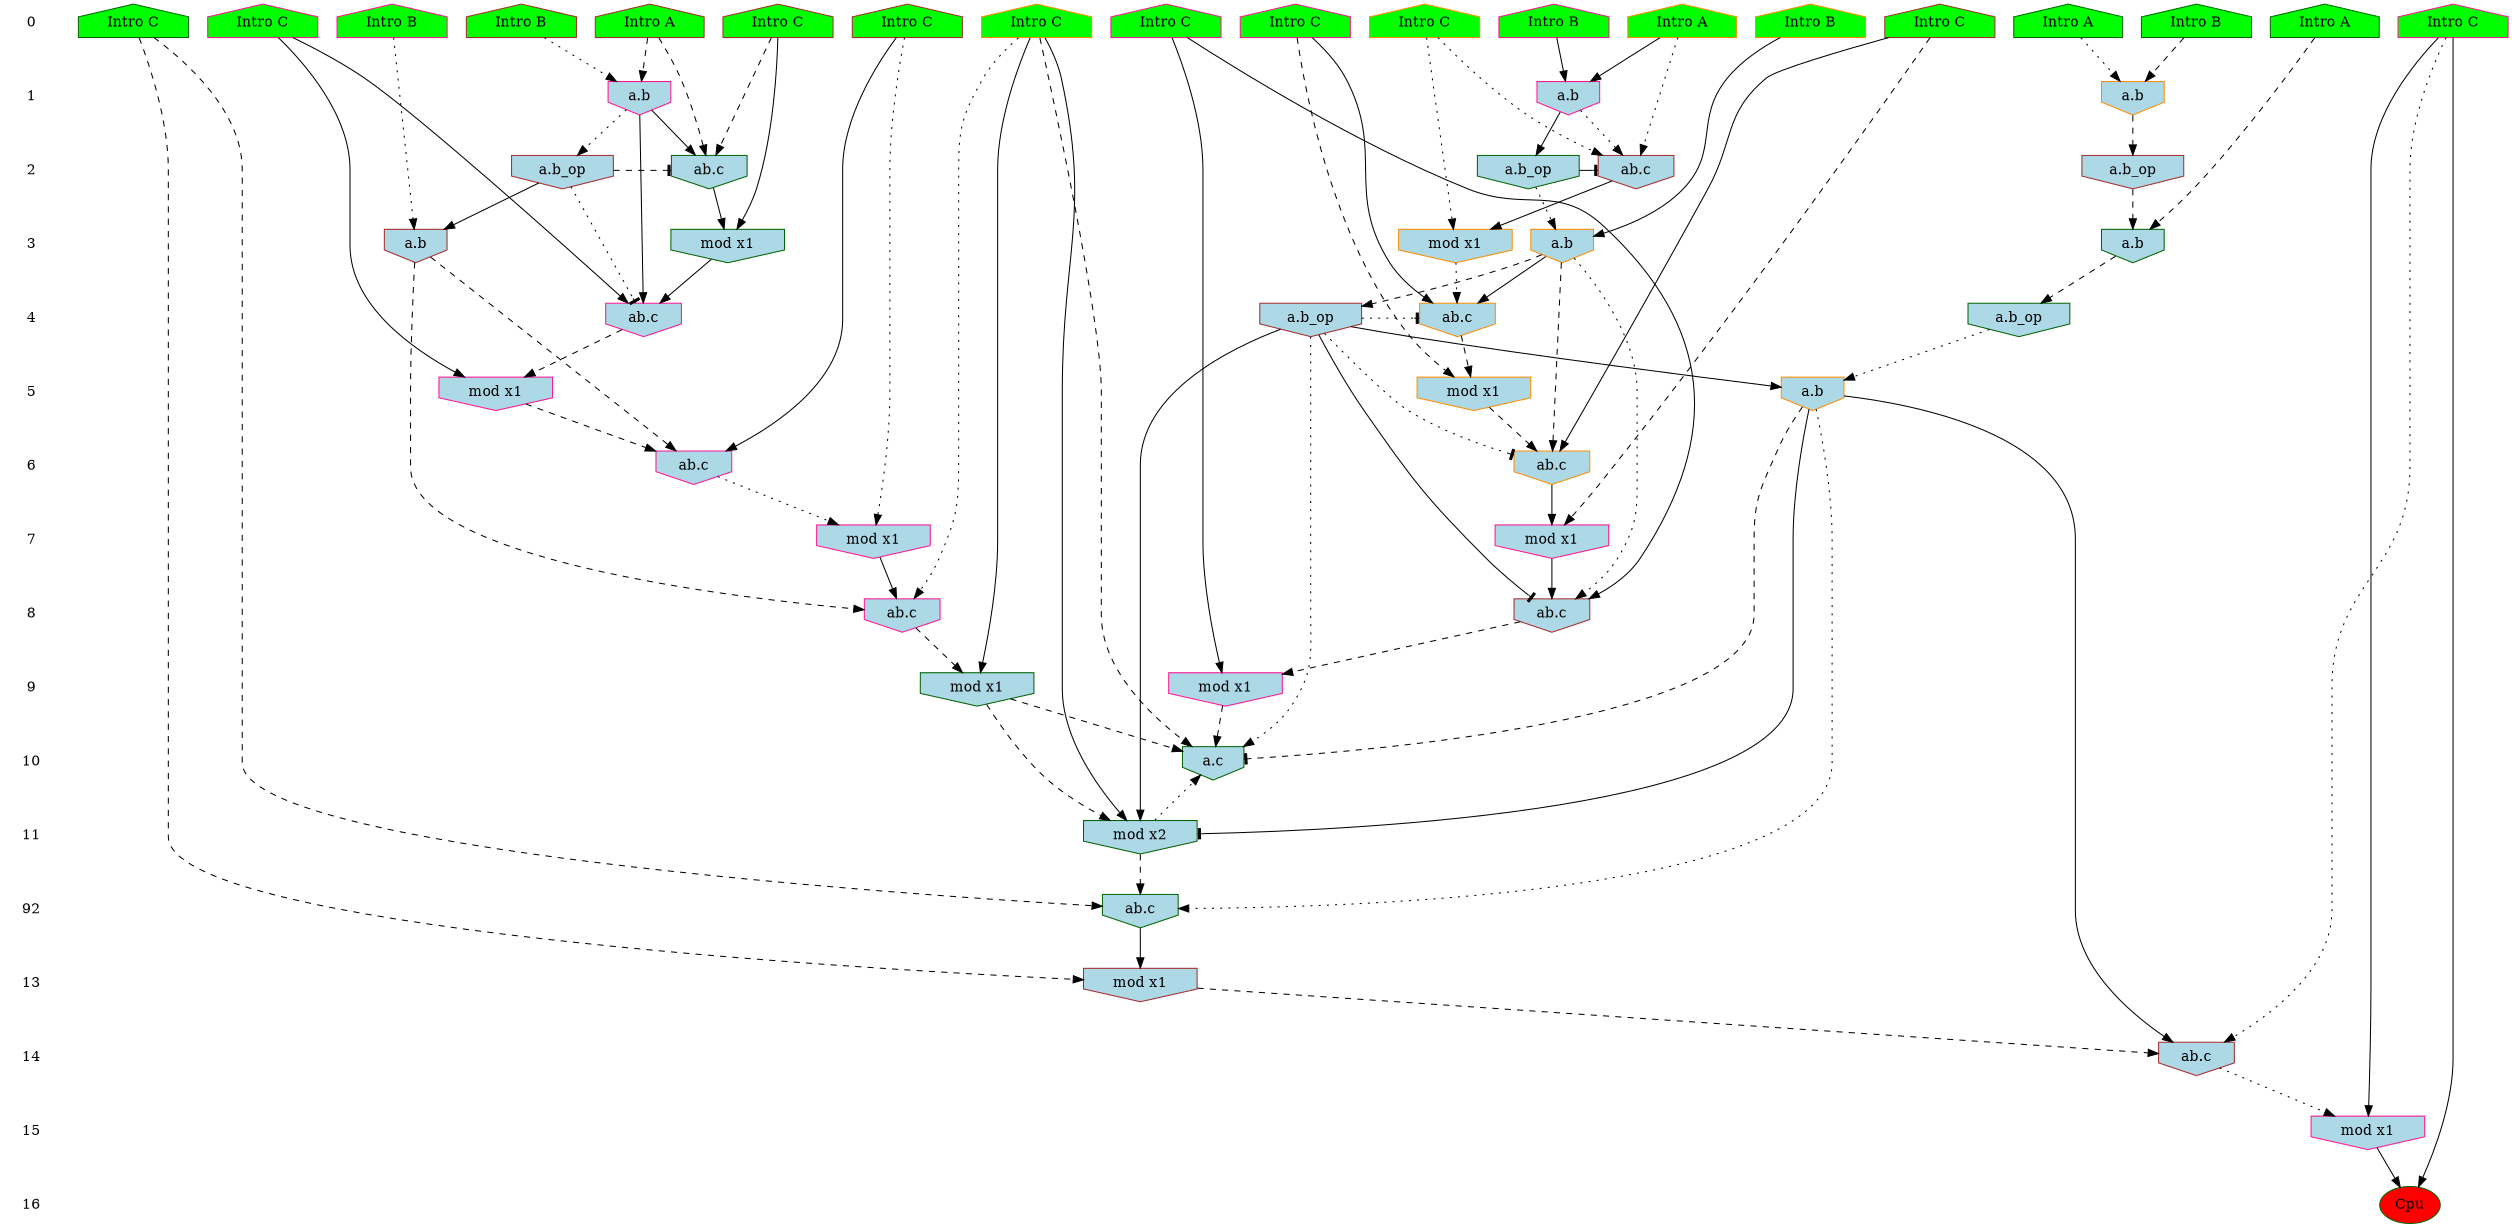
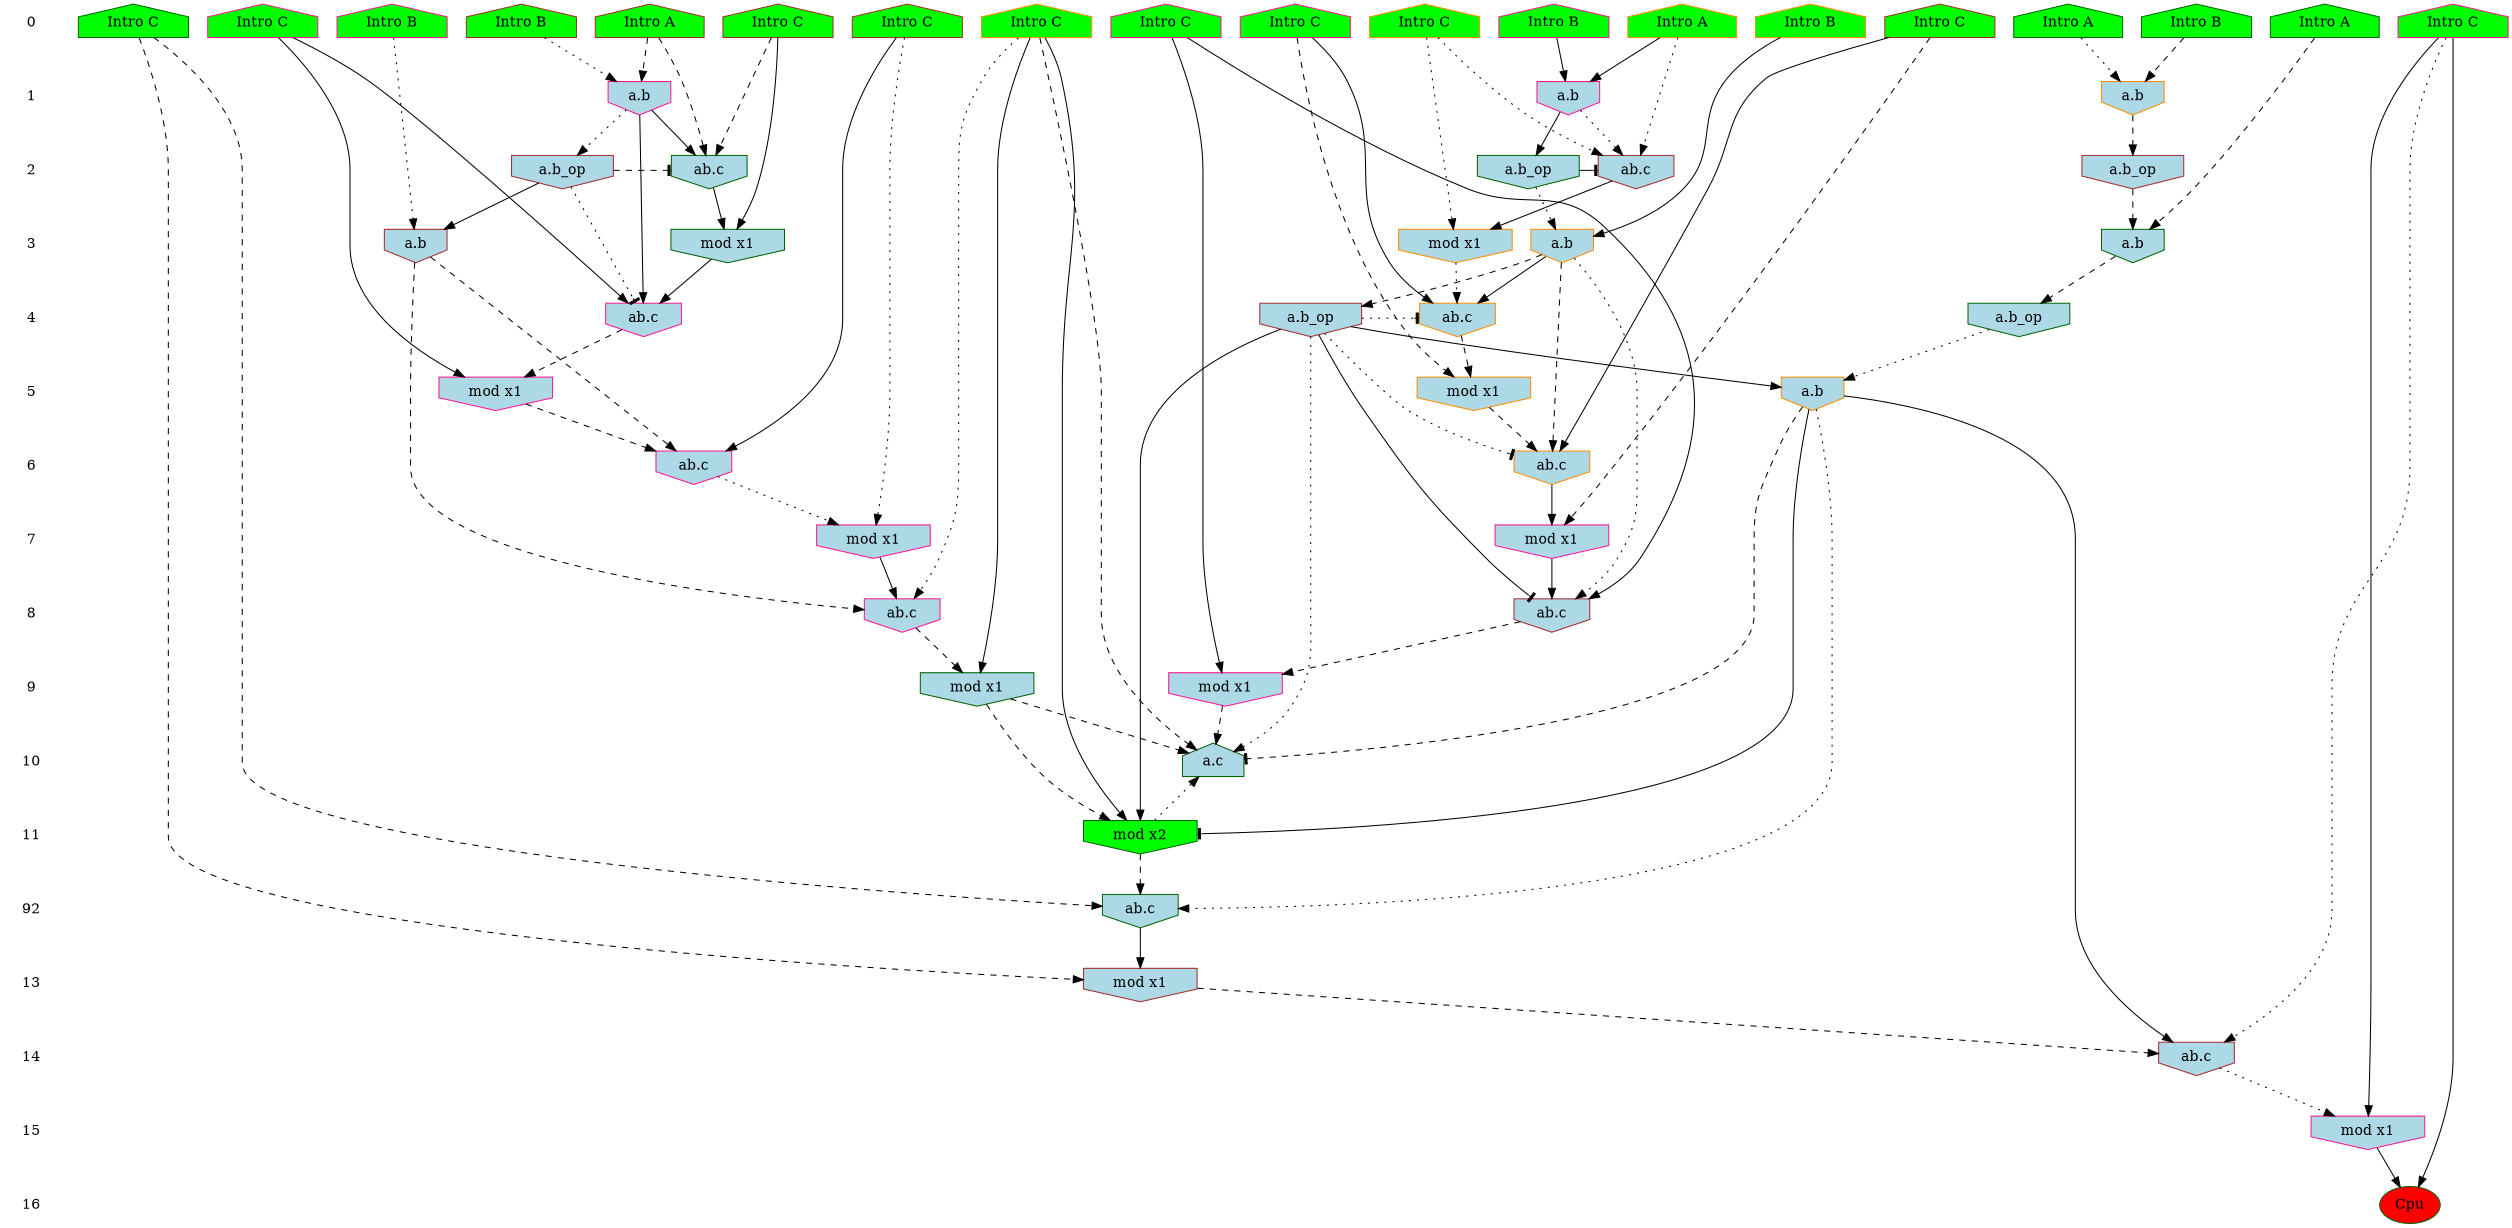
(1213, 762) -> (1213, 762)
(1140, 835) -> (1140, 835)
